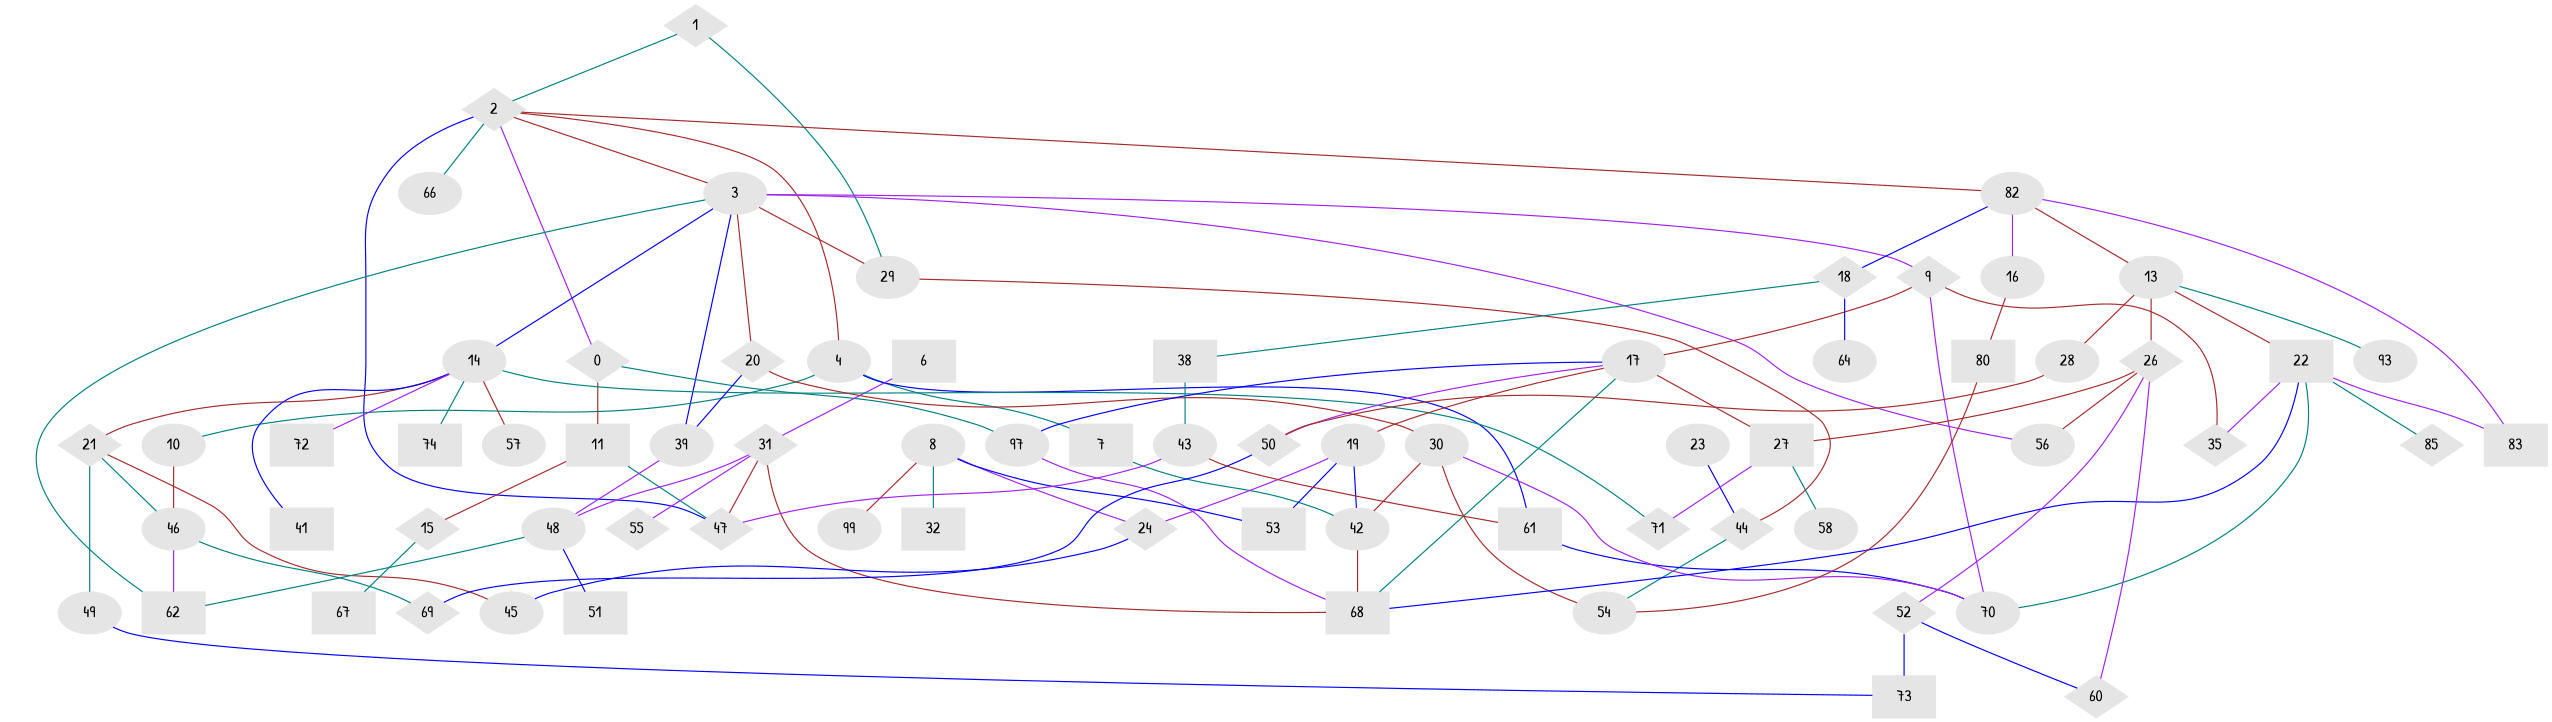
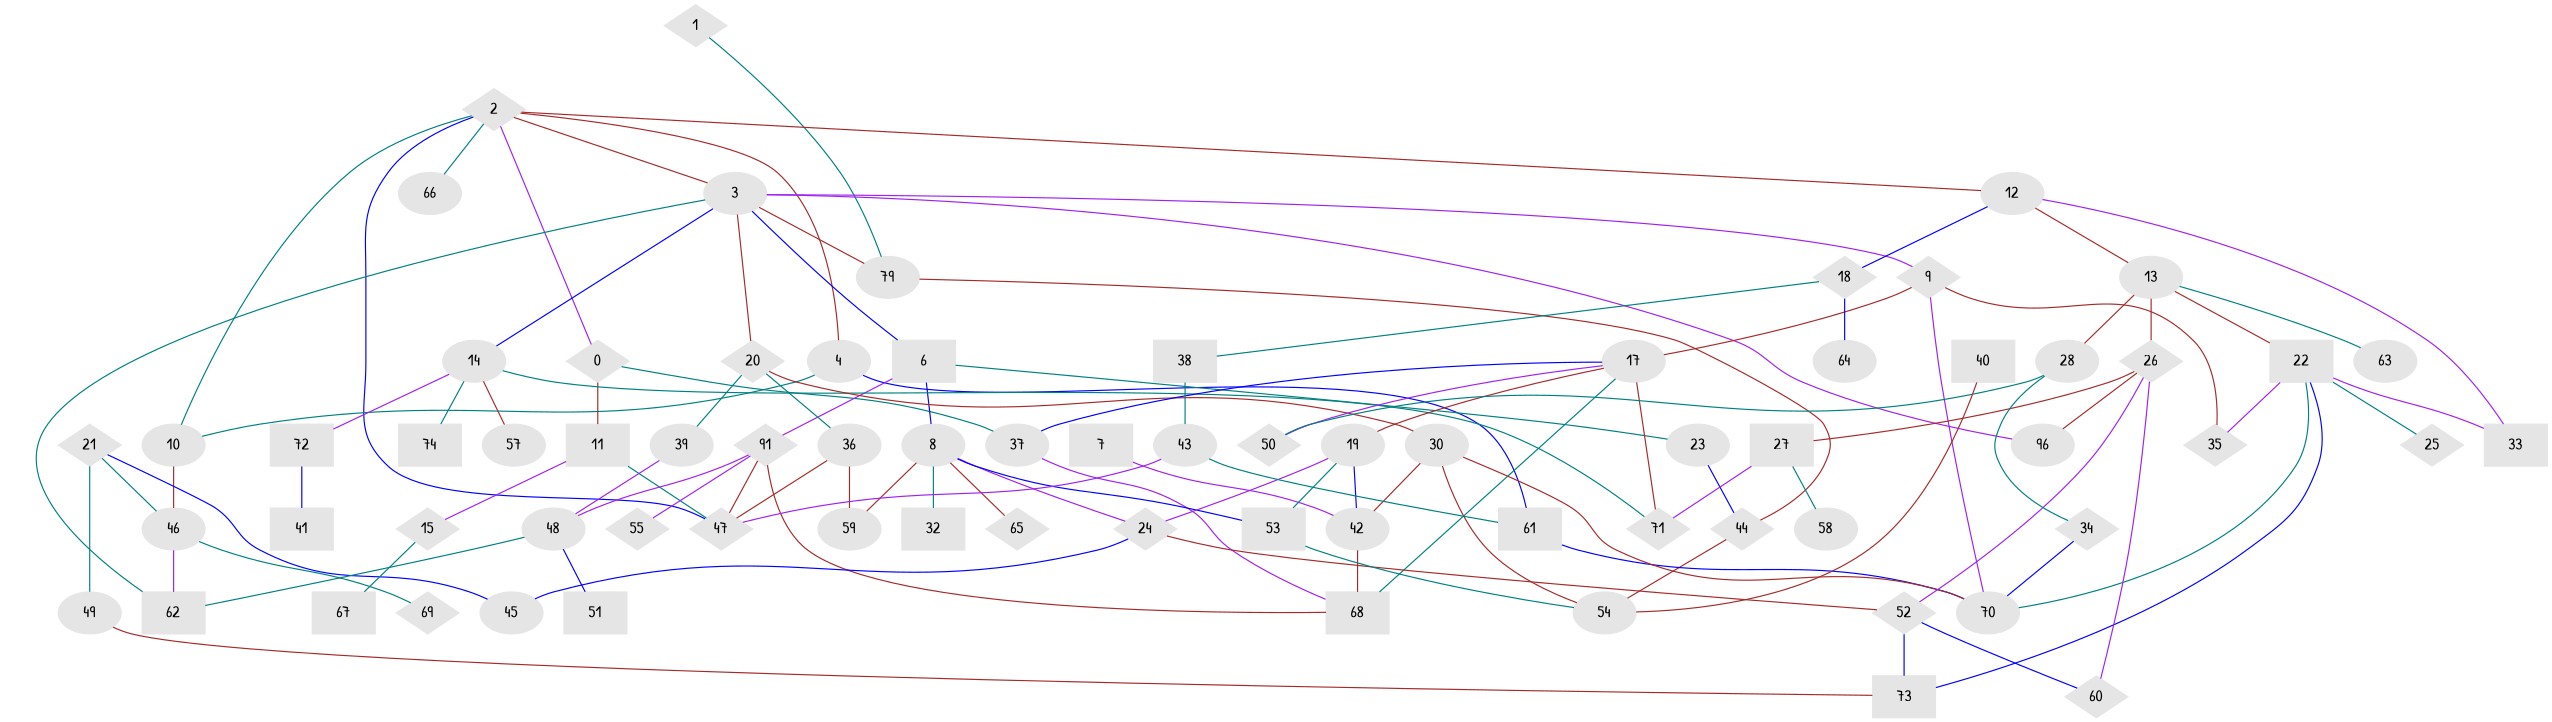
(595, 68) -> (291, 234)
(2012, 193) -> (2012, 193)
(888, 277) -> (888, 277)
(2012, 277) -> none
(708, 319) -> (823, 278)
(1983, 361) -> (1983, 361)
(2385, 361) -> (2385, 361)
none -> (1134, 382)
(304, 393) -> (302, 487)
(1699, 398) -> (1646, 446)
(268, 402) -> none
(966, 402) -> none
none -> (929, 403)
(1664, 403) -> (1664, 403)
(714, 407) -> (714, 407)
(766, 445) -> (766, 445)
none -> (849, 445)
(1017, 445) -> (1017, 445)
(2043, 445) -> (2043, 445)
(2432, 445) -> (2432, 445)
(2516, 445) -> (2516, 445)
(1319, 481) -> (1319, 481)
(512, 488) -> (512, 488)
(1234, 488) -> (1234, 488)
(1345, 494) -> (1345, 494)
(849, 529) -> (849, 529)
none -> (1017, 529)
none -> (2087, 529)
(1900, 544) -> (2186, 588)
(275, 557) -> (275, 557)
(1692, 560) -> (1664, 576)
(841, 578) -> none
none -> (1503, 579)
(1725, 579) -> (1699, 576)
none -> (1438, 583)
(991, 680) -> (991, 680)
